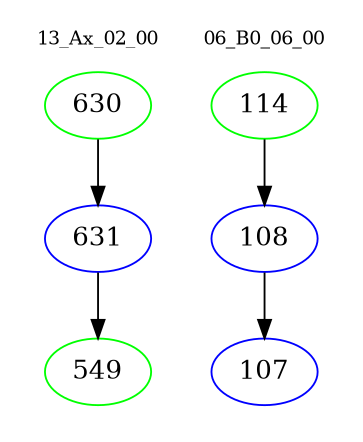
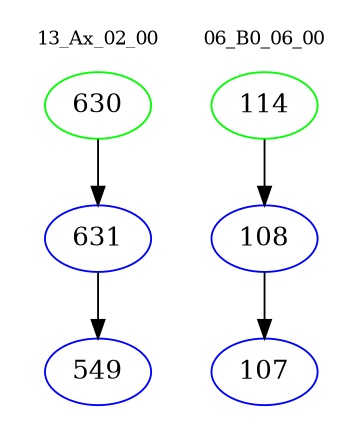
(98, 372) -> (98, 372)
